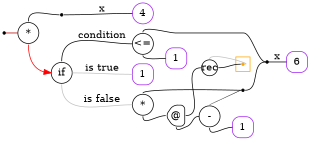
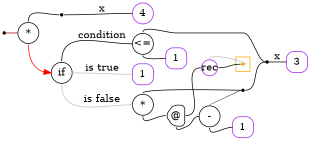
(297, 62) -> (297, 62)
(210, 68) -> (210, 68)
